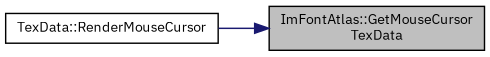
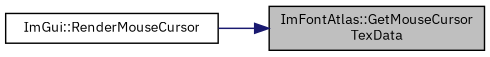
(112, 28) -> (112, 28)
